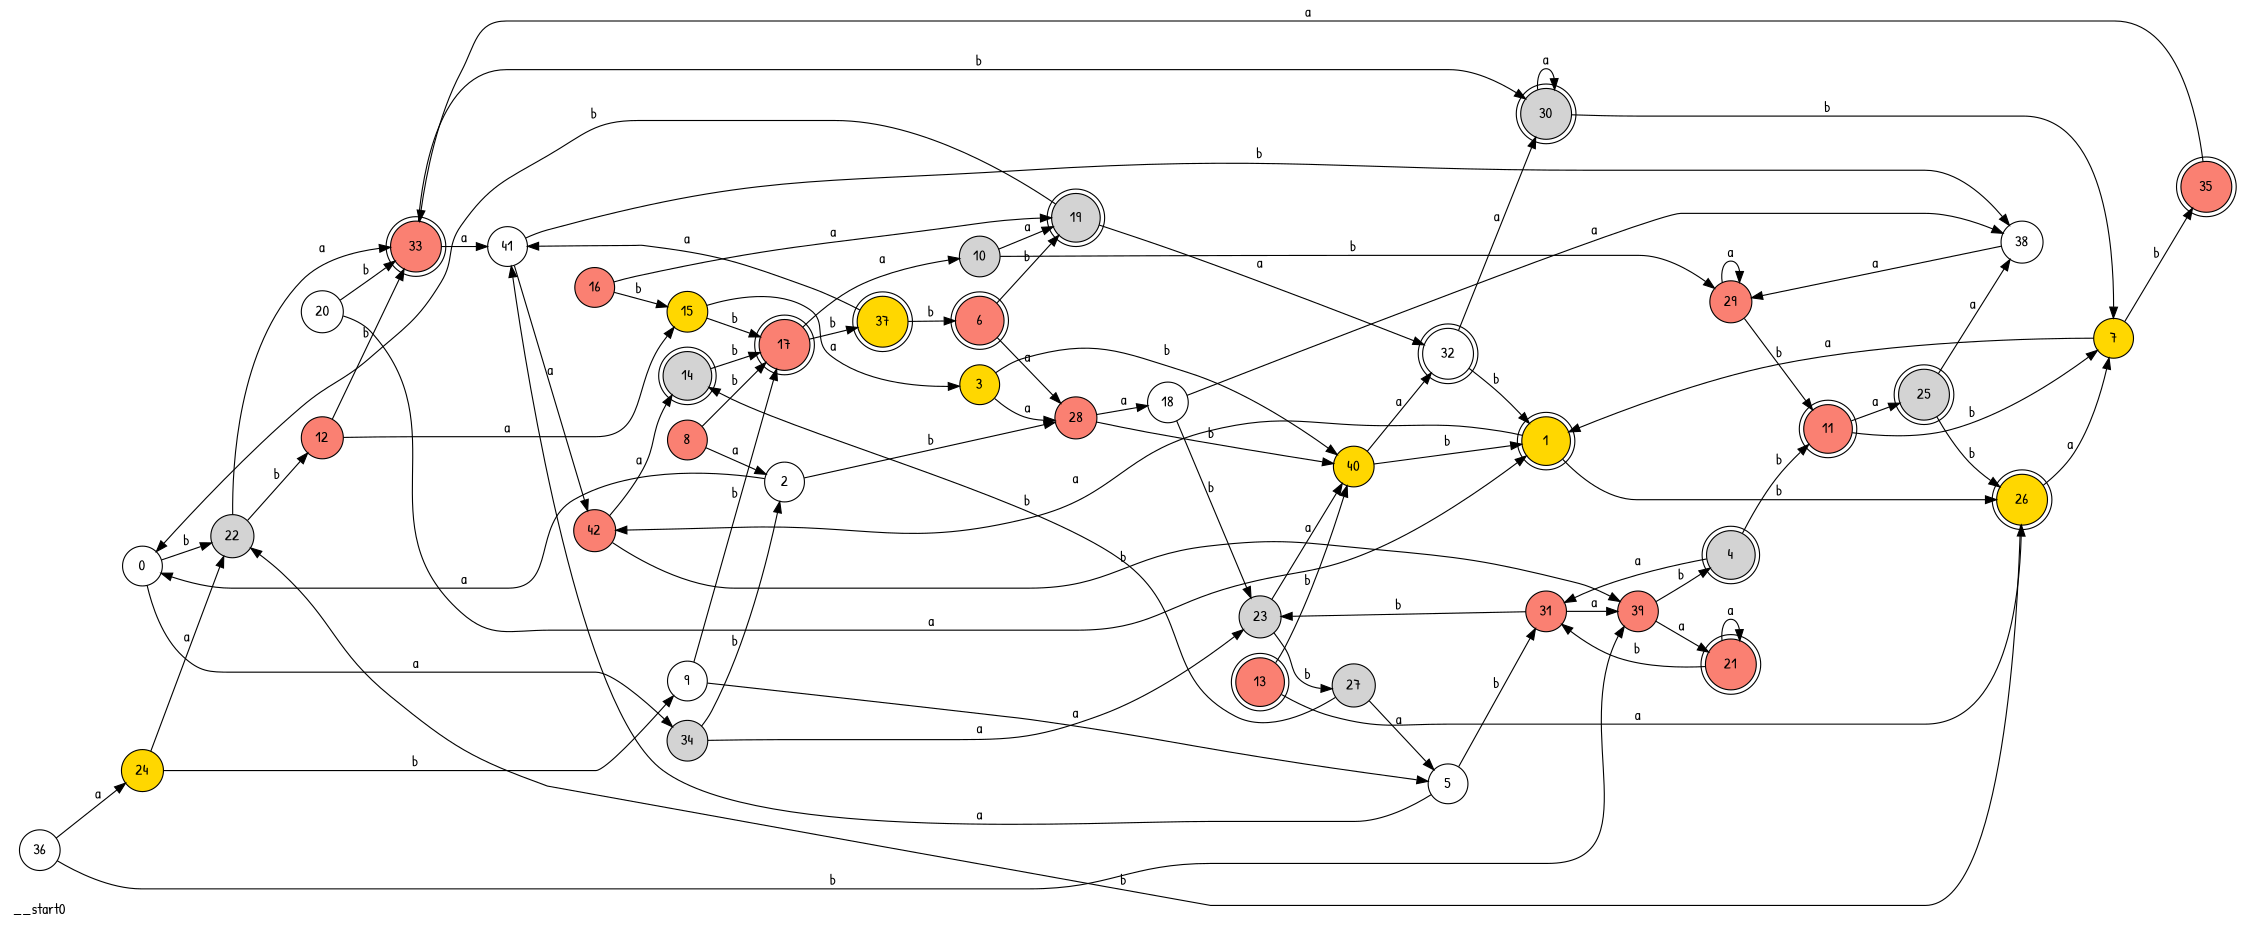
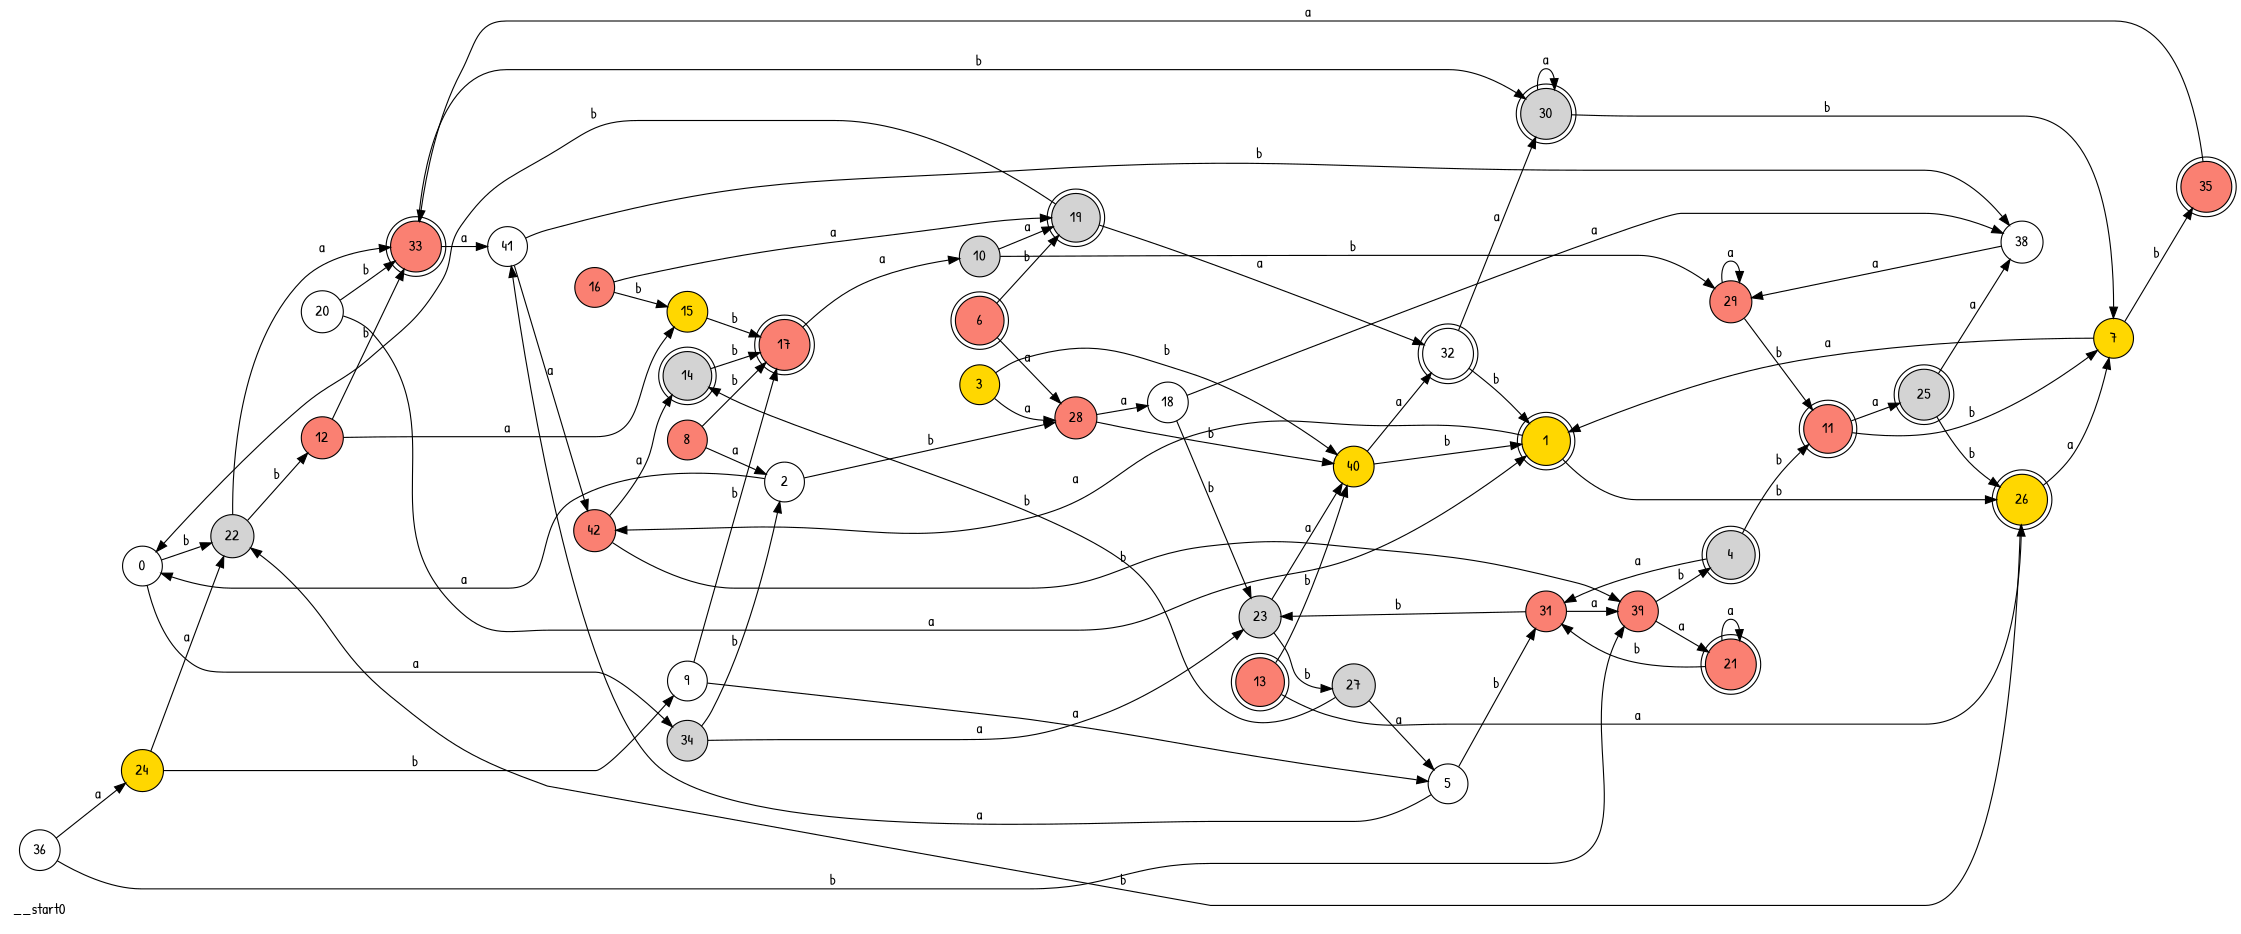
(883, 322) -> none
(824, 348) -> none
